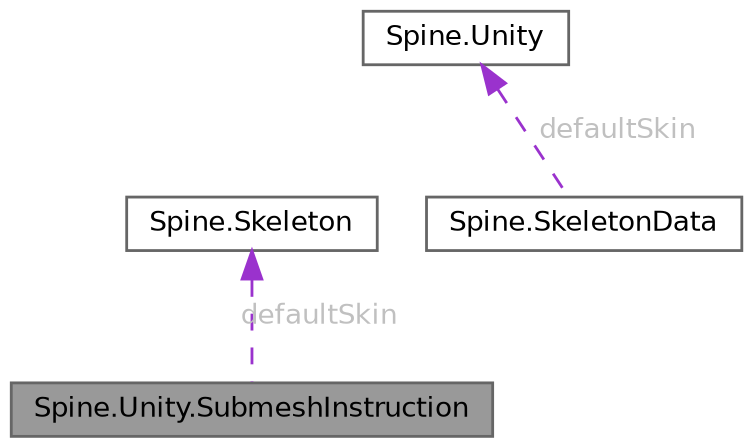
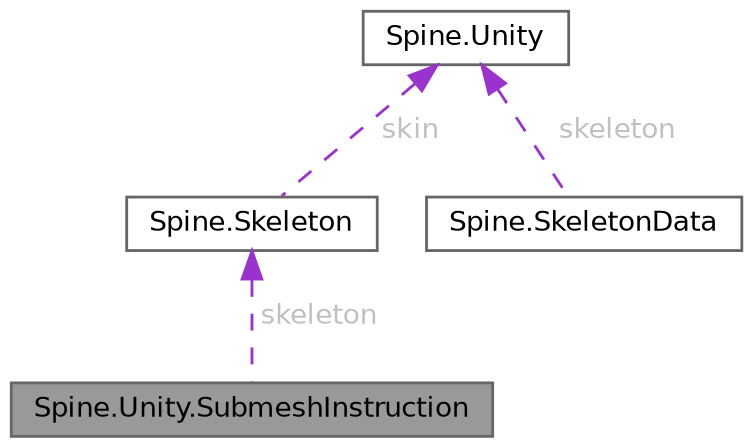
(614, 131) -> (614, 131)
none -> (348, 140)
(315, 317) -> (315, 317)
